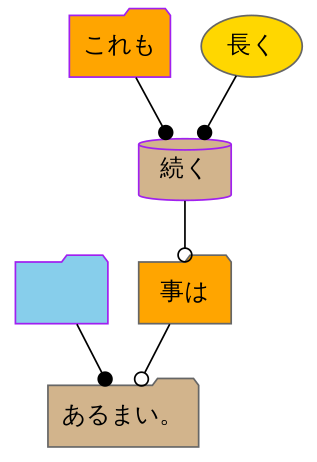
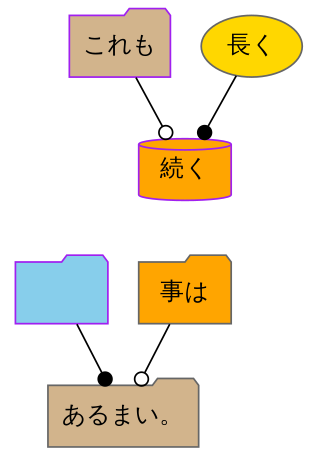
(120, 46) -> (120, 46)
(149, 102) -> (149, 102)
(185, 170) -> (185, 170)
(185, 224) -> none
